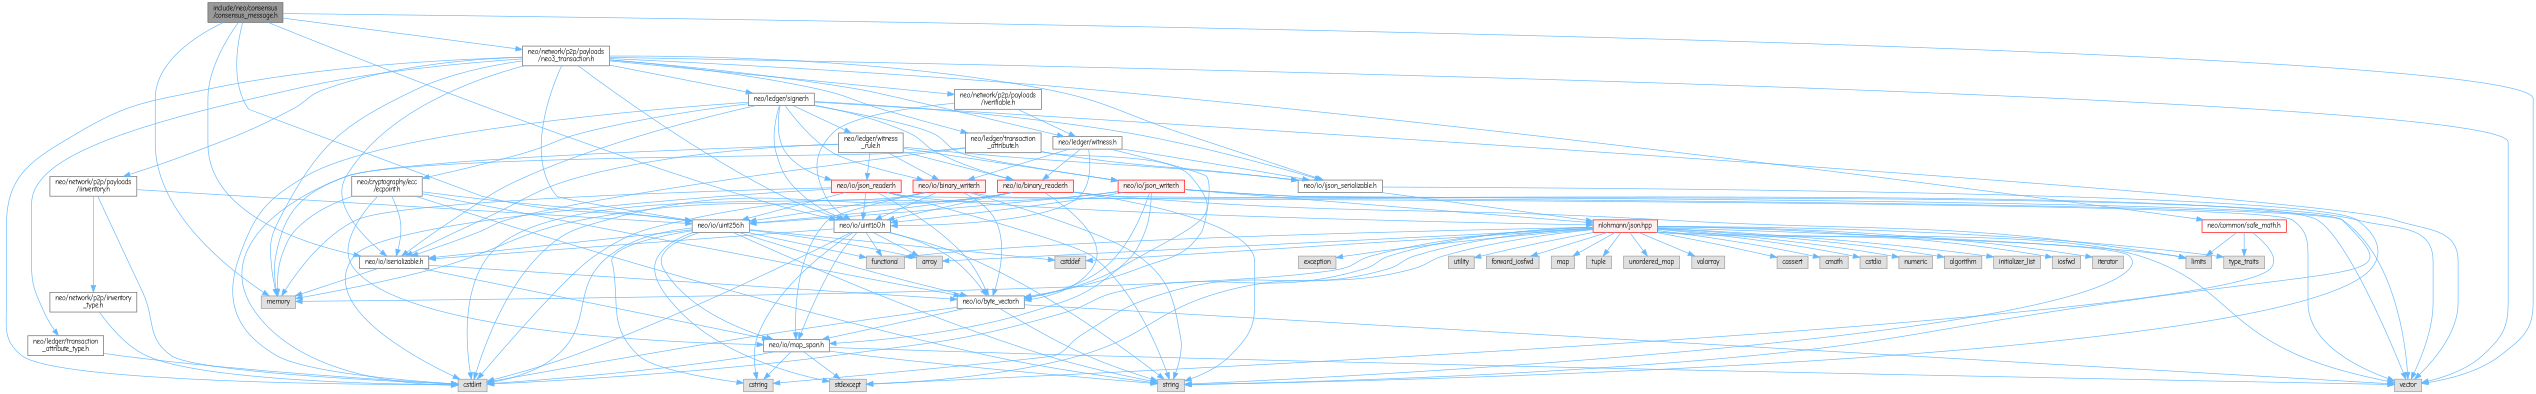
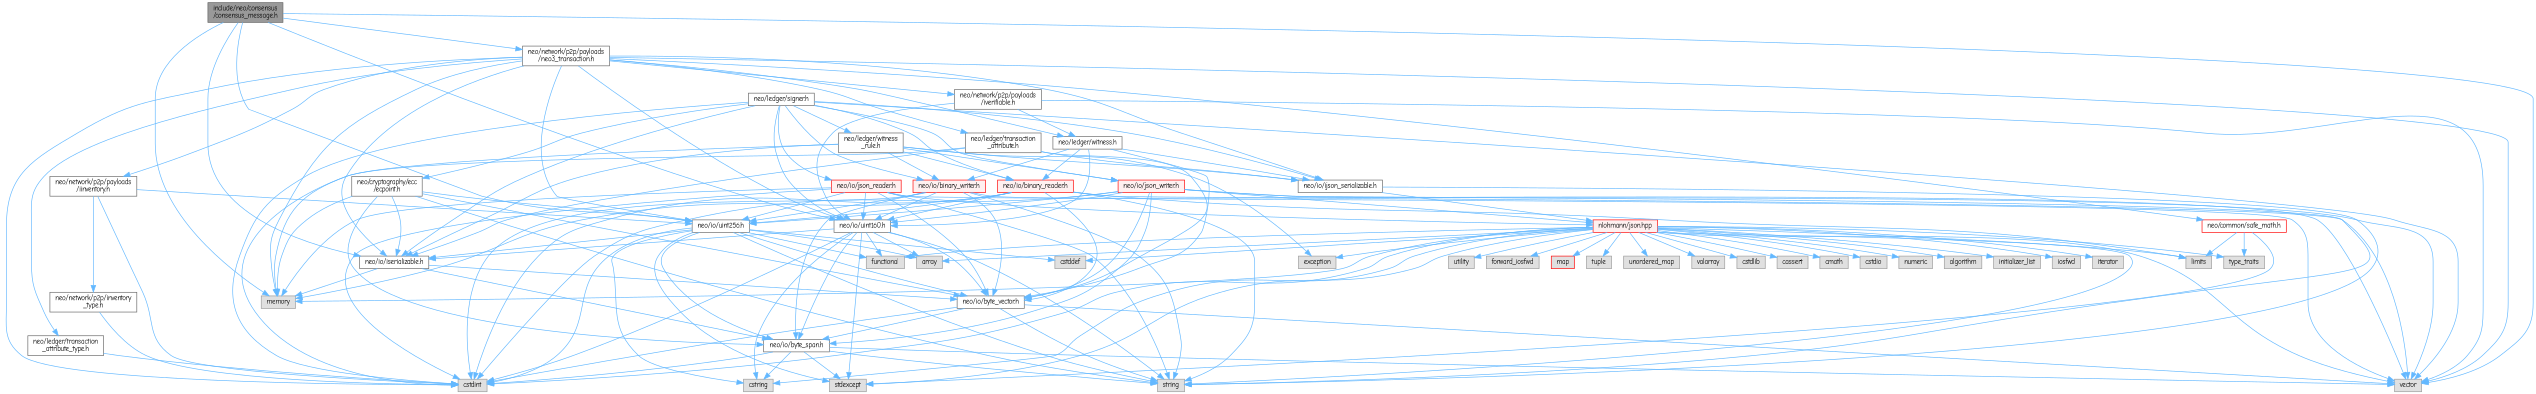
(678, 79) -> none
none -> (1895, 116)
(869, 163) -> (1200, 180)
(1563, 262) -> (1563, 262)
none -> (1751, 262)
none -> (855, 302)
(797, 346) -> (797, 346)
